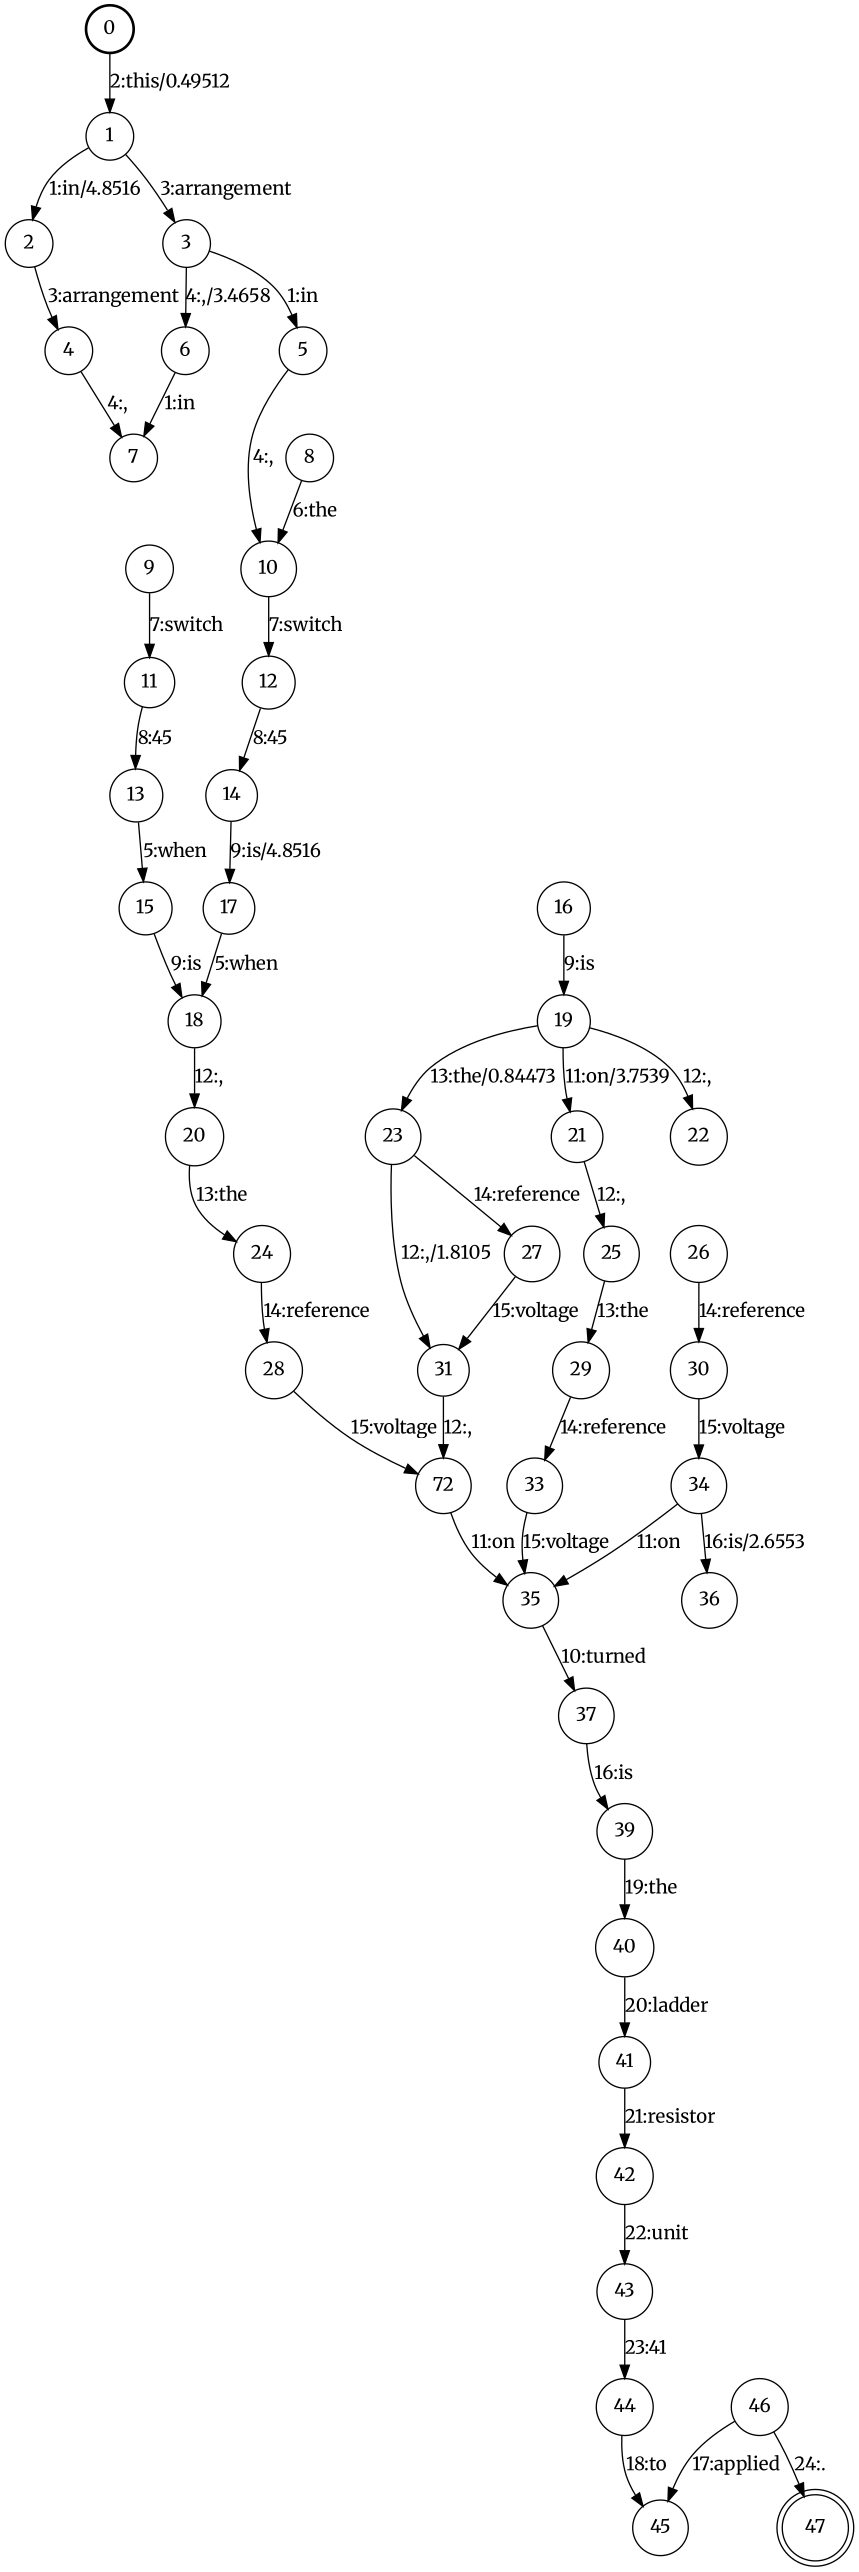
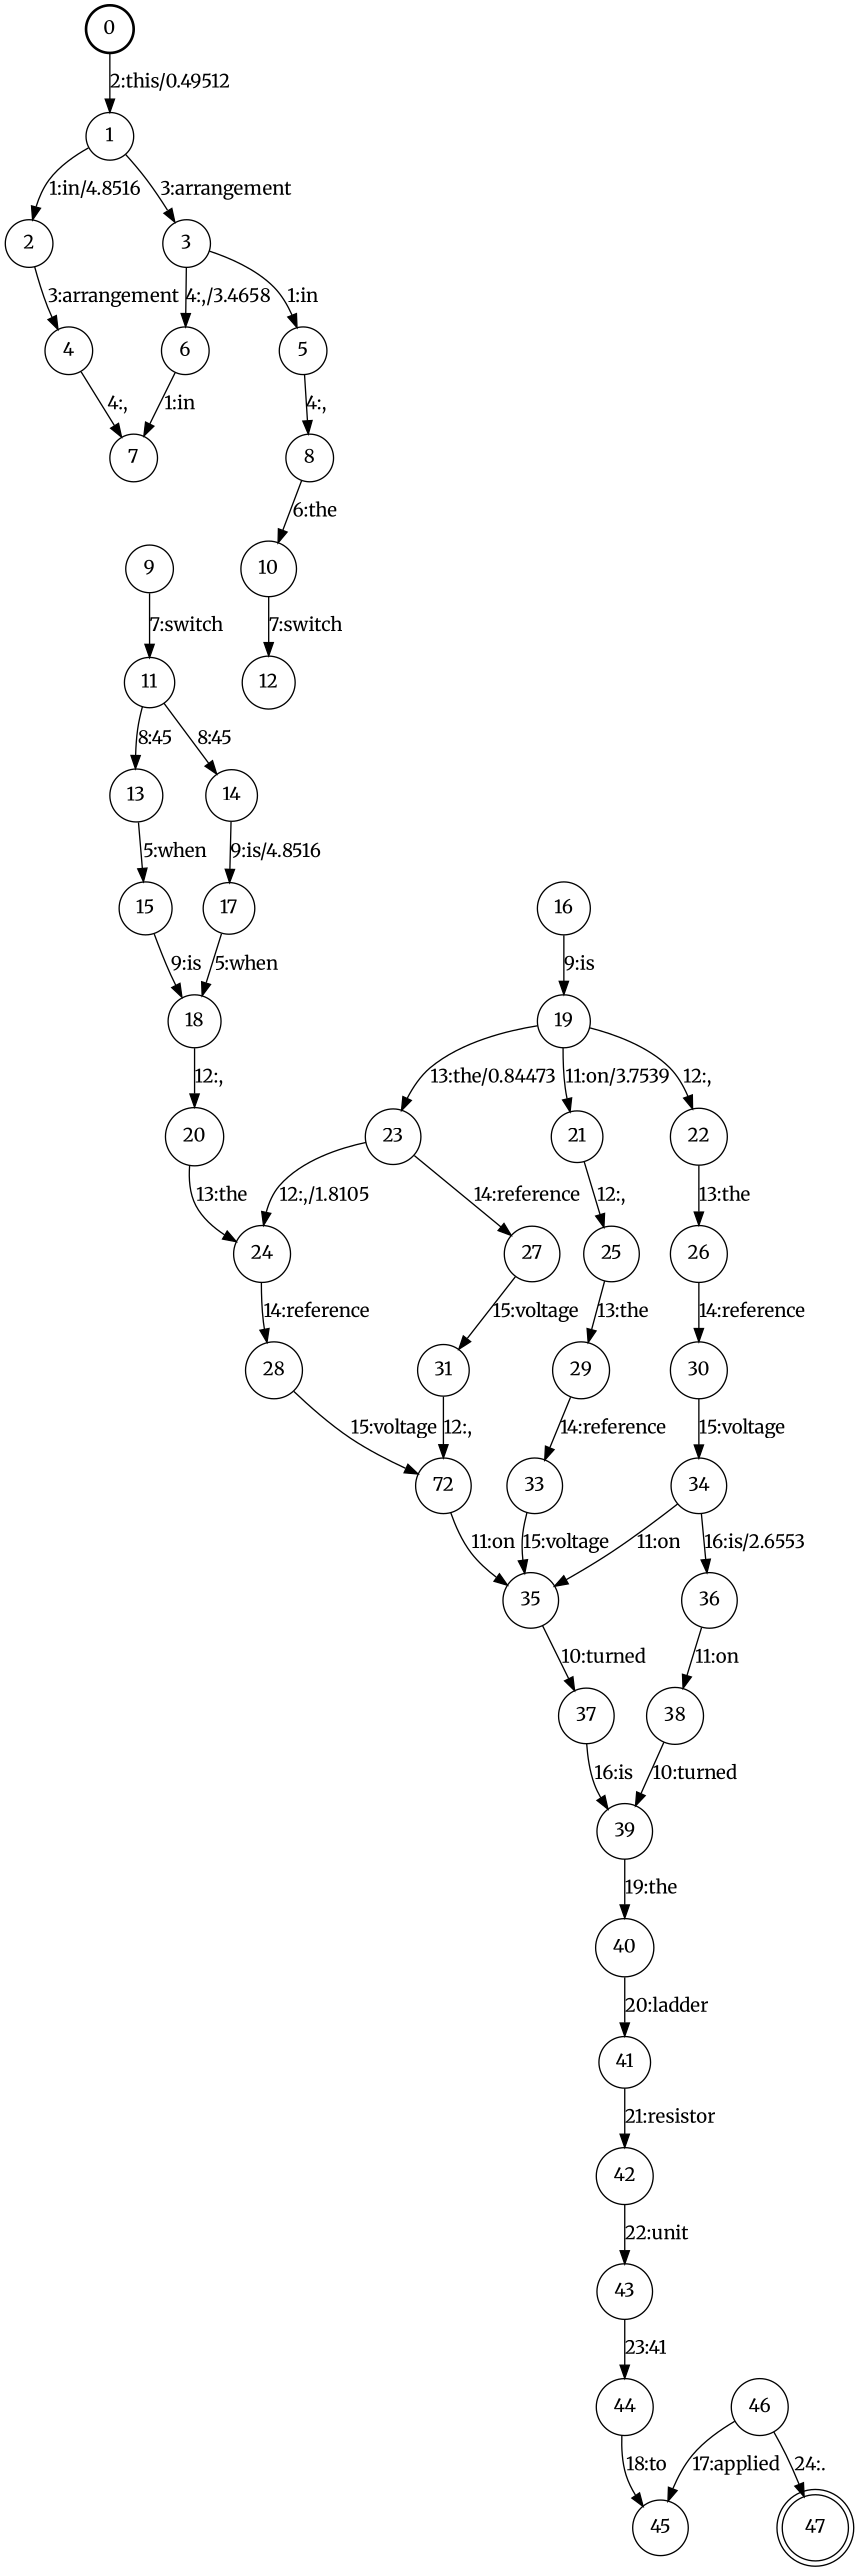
(250, 445) -> (306, 398)
(252, 733) -> (186, 733)
none -> (699, 1189)
(395, 1253) -> (306, 1164)
none -> (675, 1716)
